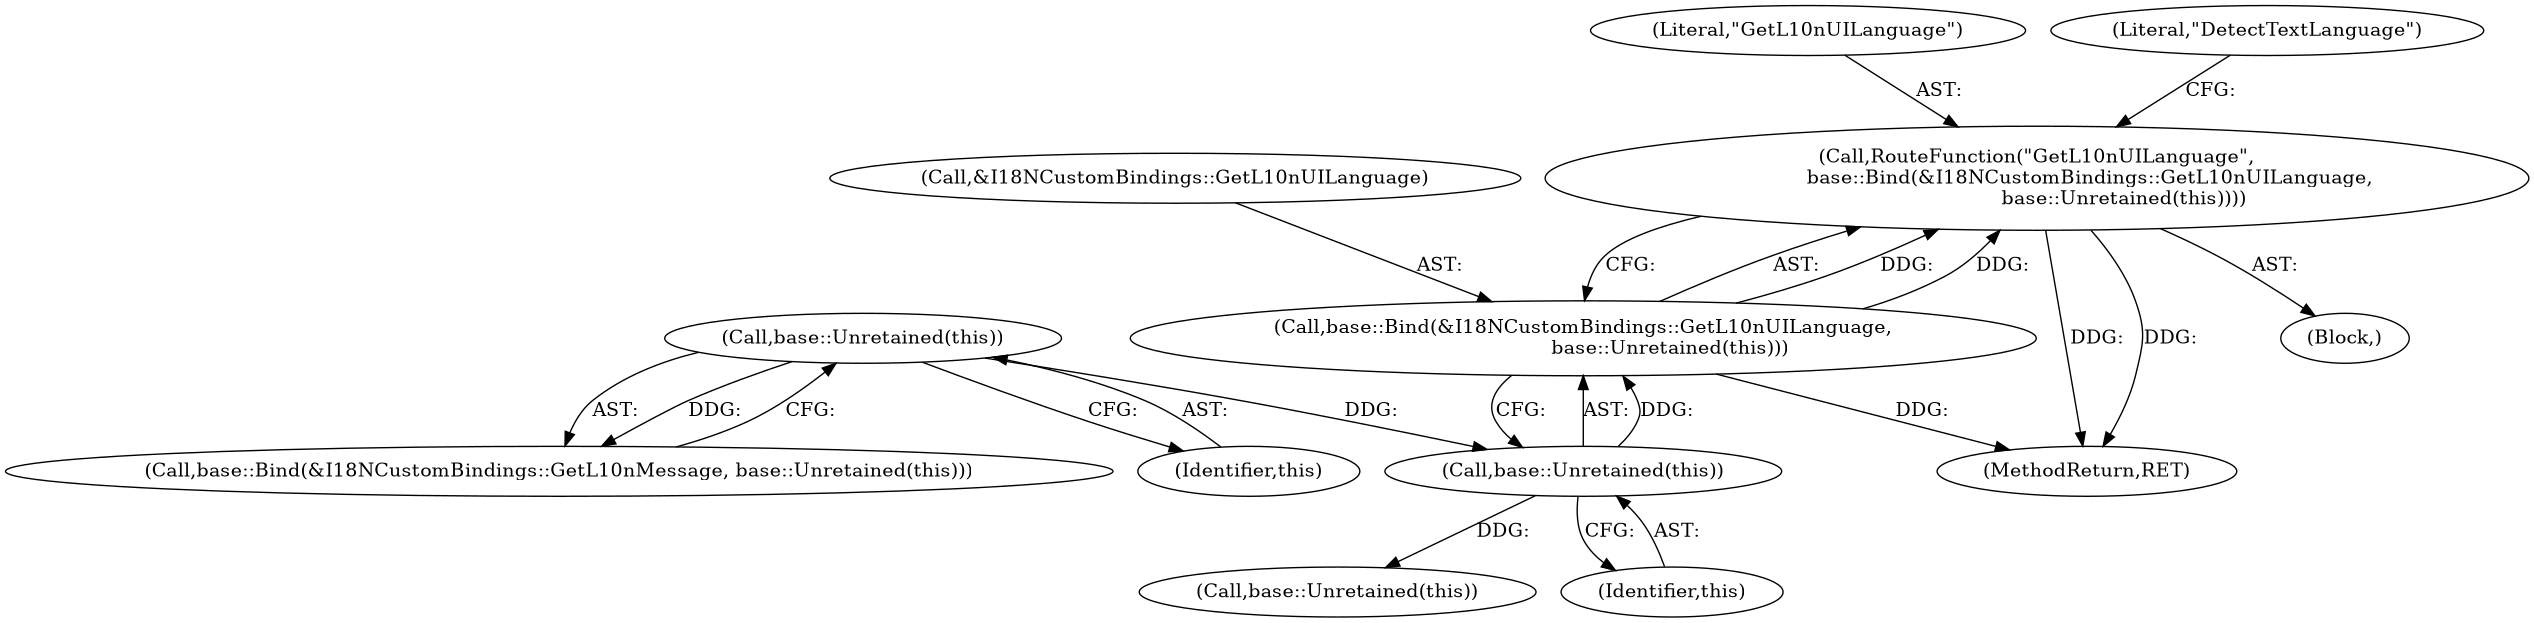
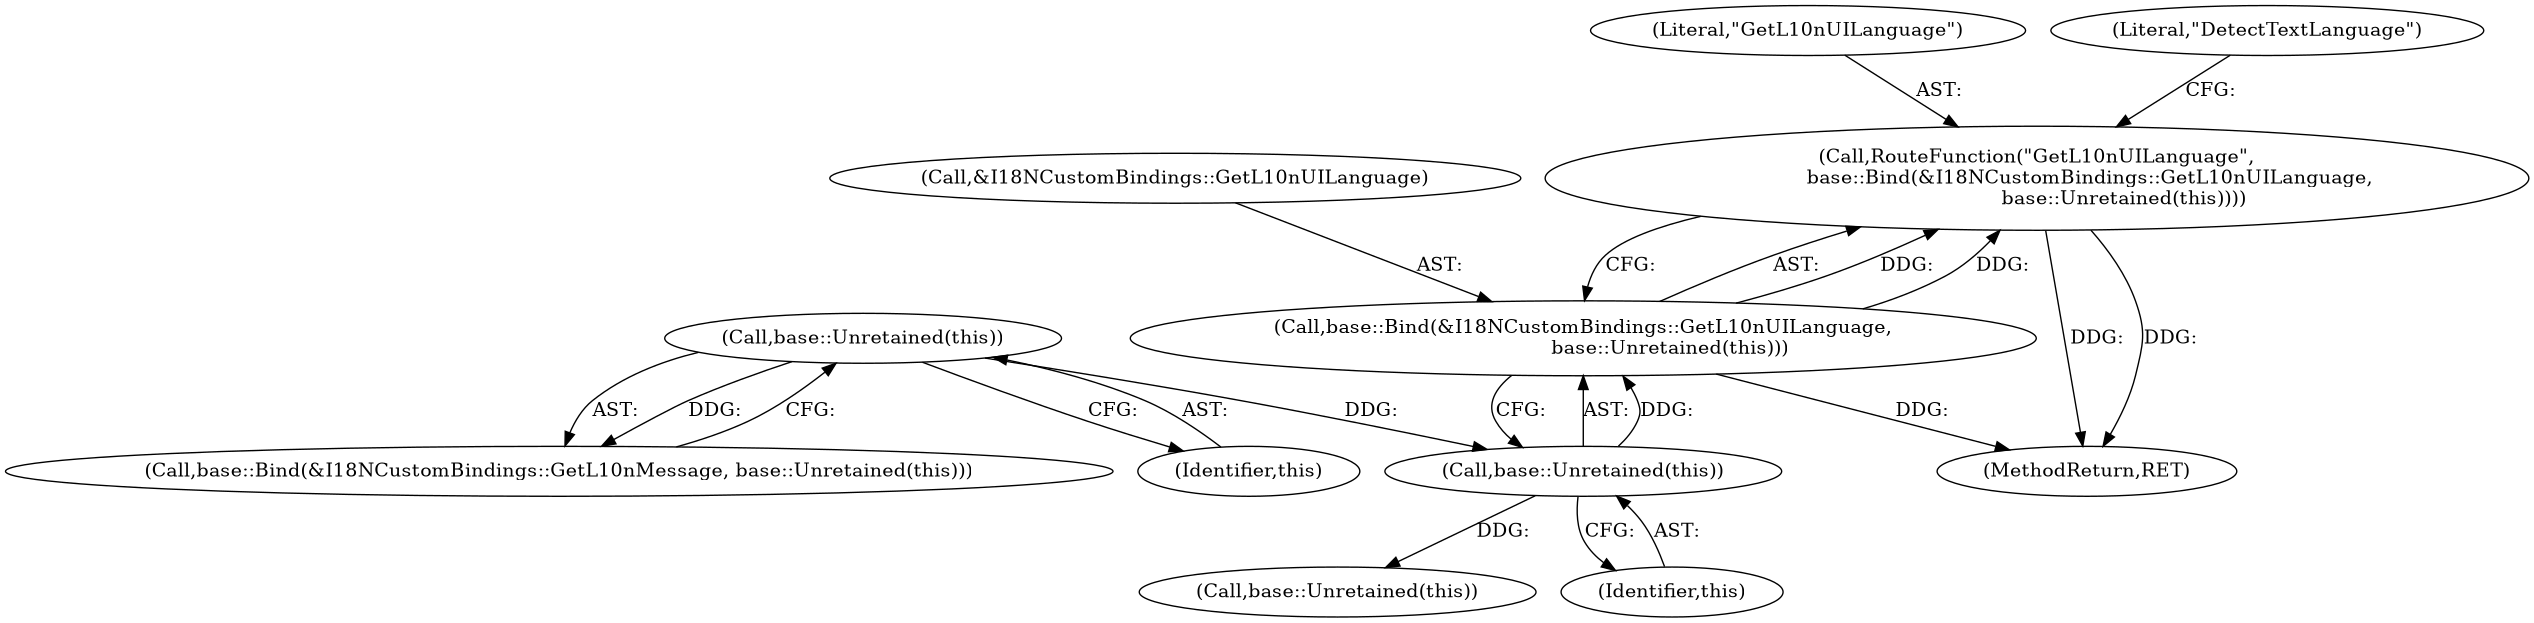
(2345, 338) -> none
